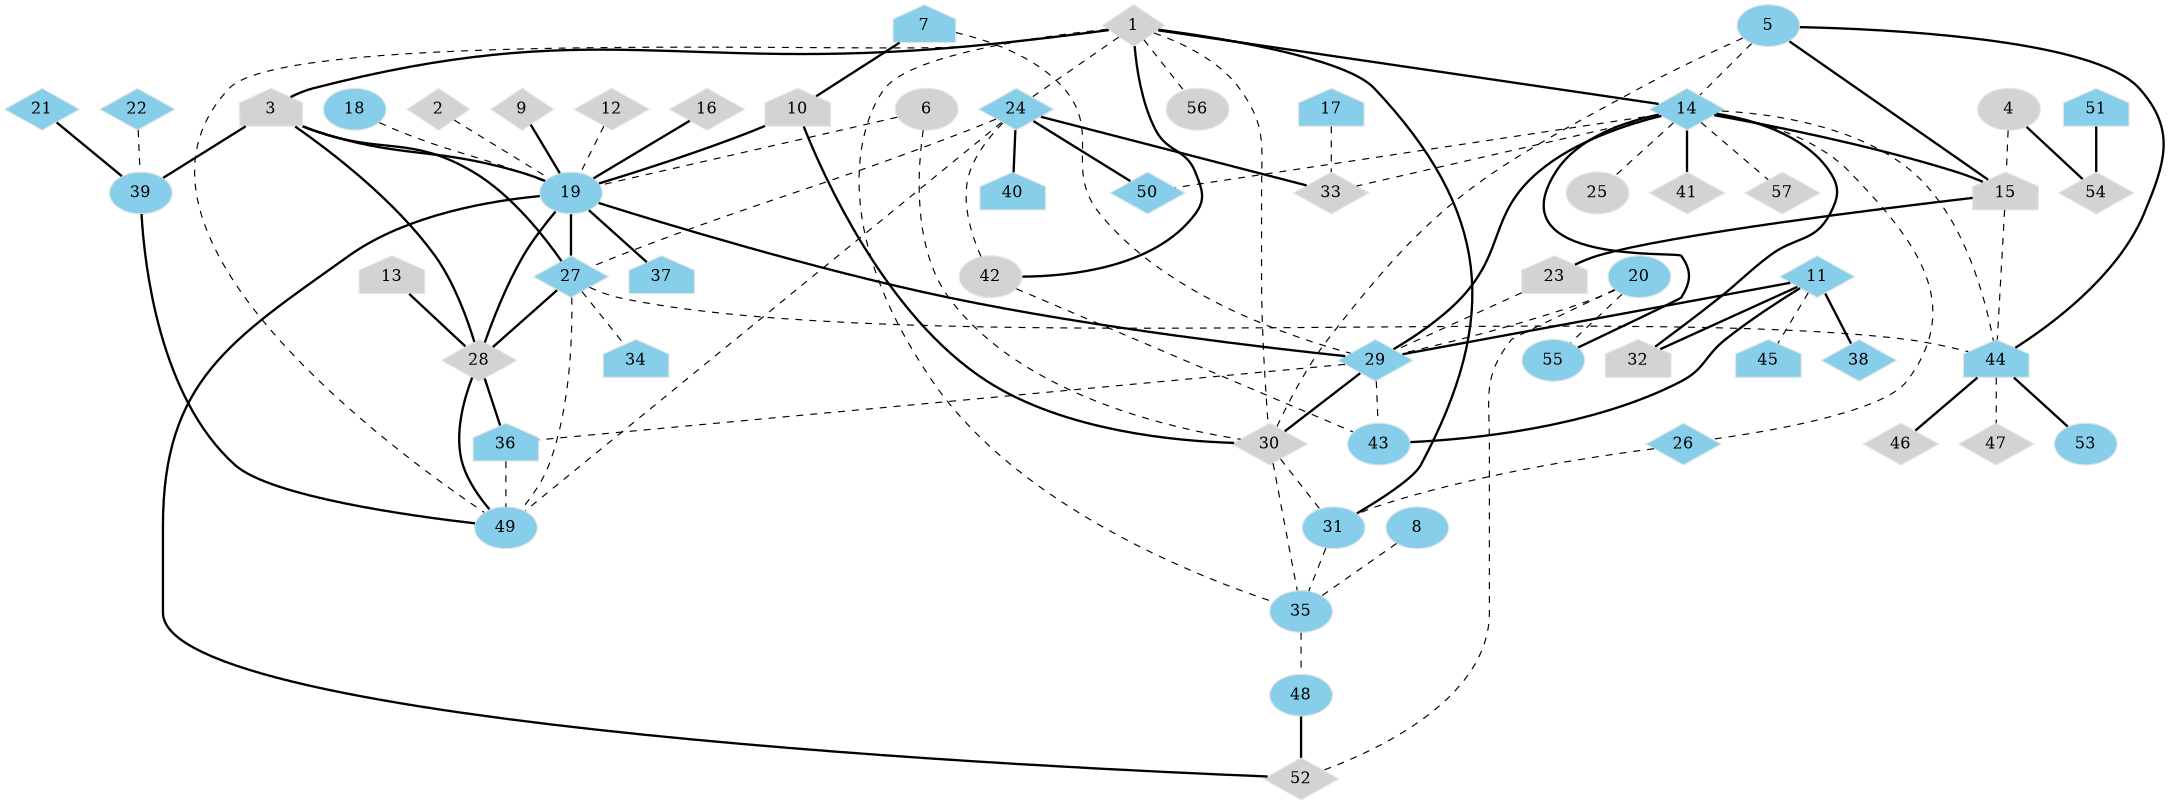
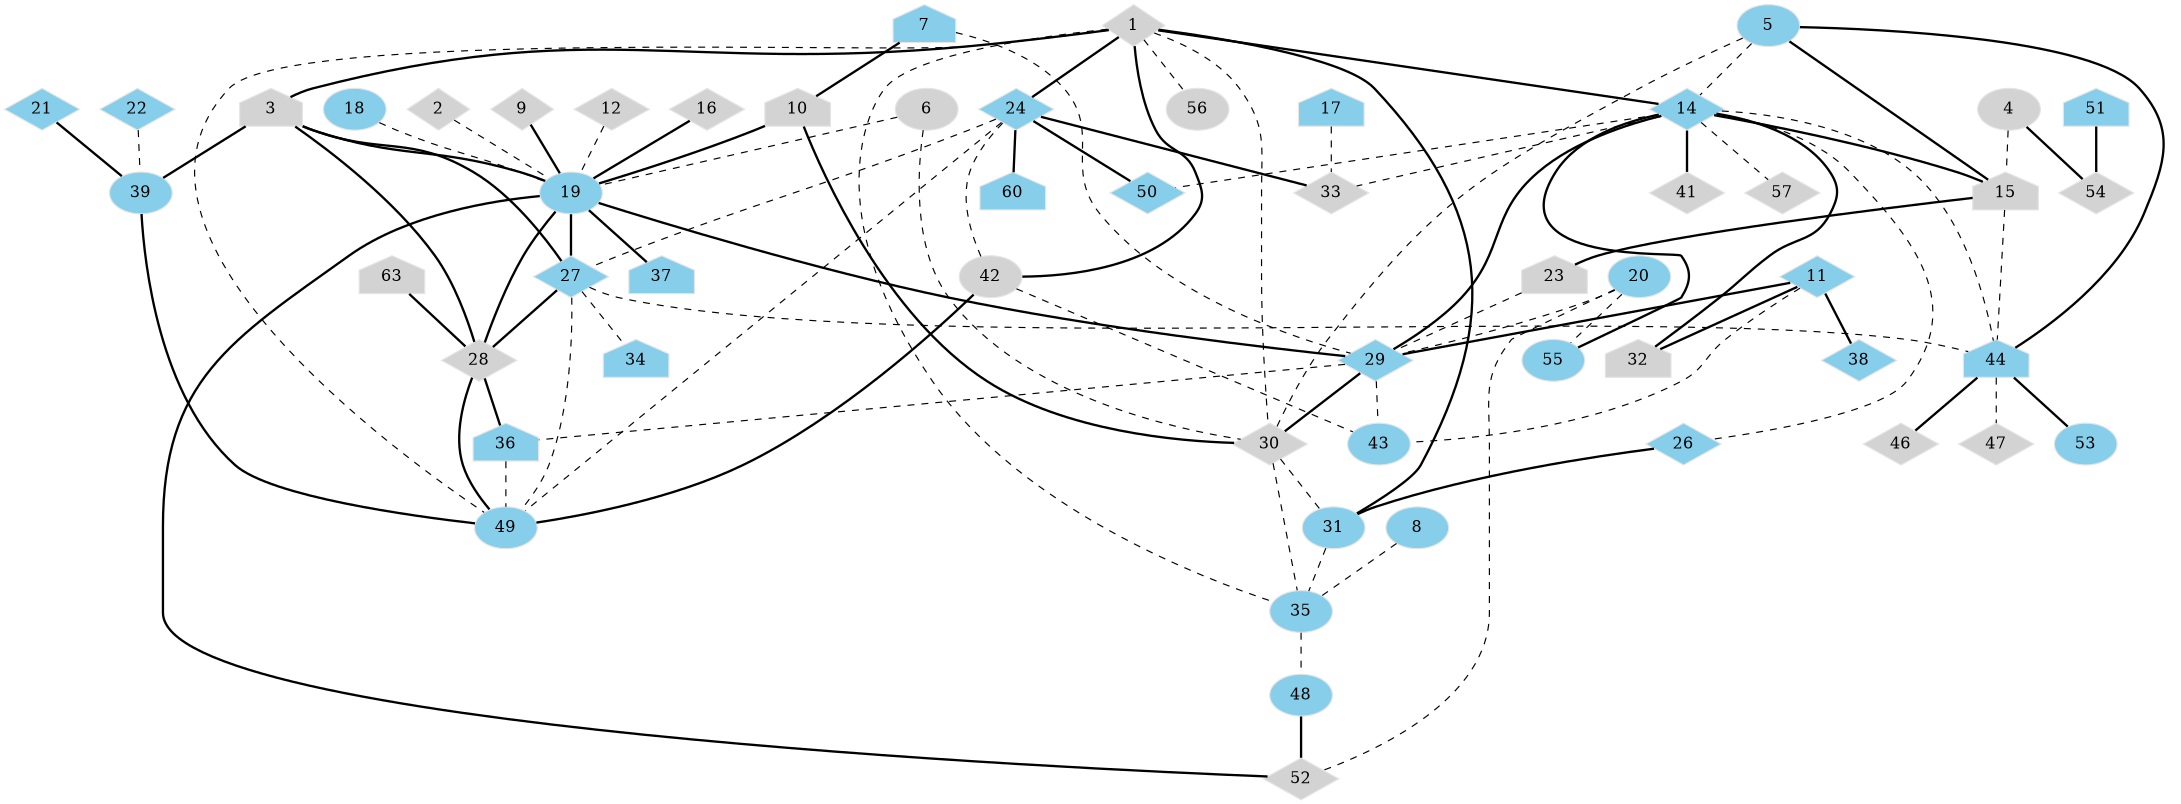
(1075, 67) -> (1075, 67)
(1013, 193) -> (1013, 193)
(1598, 193) -> none
(392, 277) -> (392, 277)
(1768, 360) -> none
(1622, 406) -> (1622, 406)
none -> (775, 448)
(1504, 474) -> (1504, 474)
